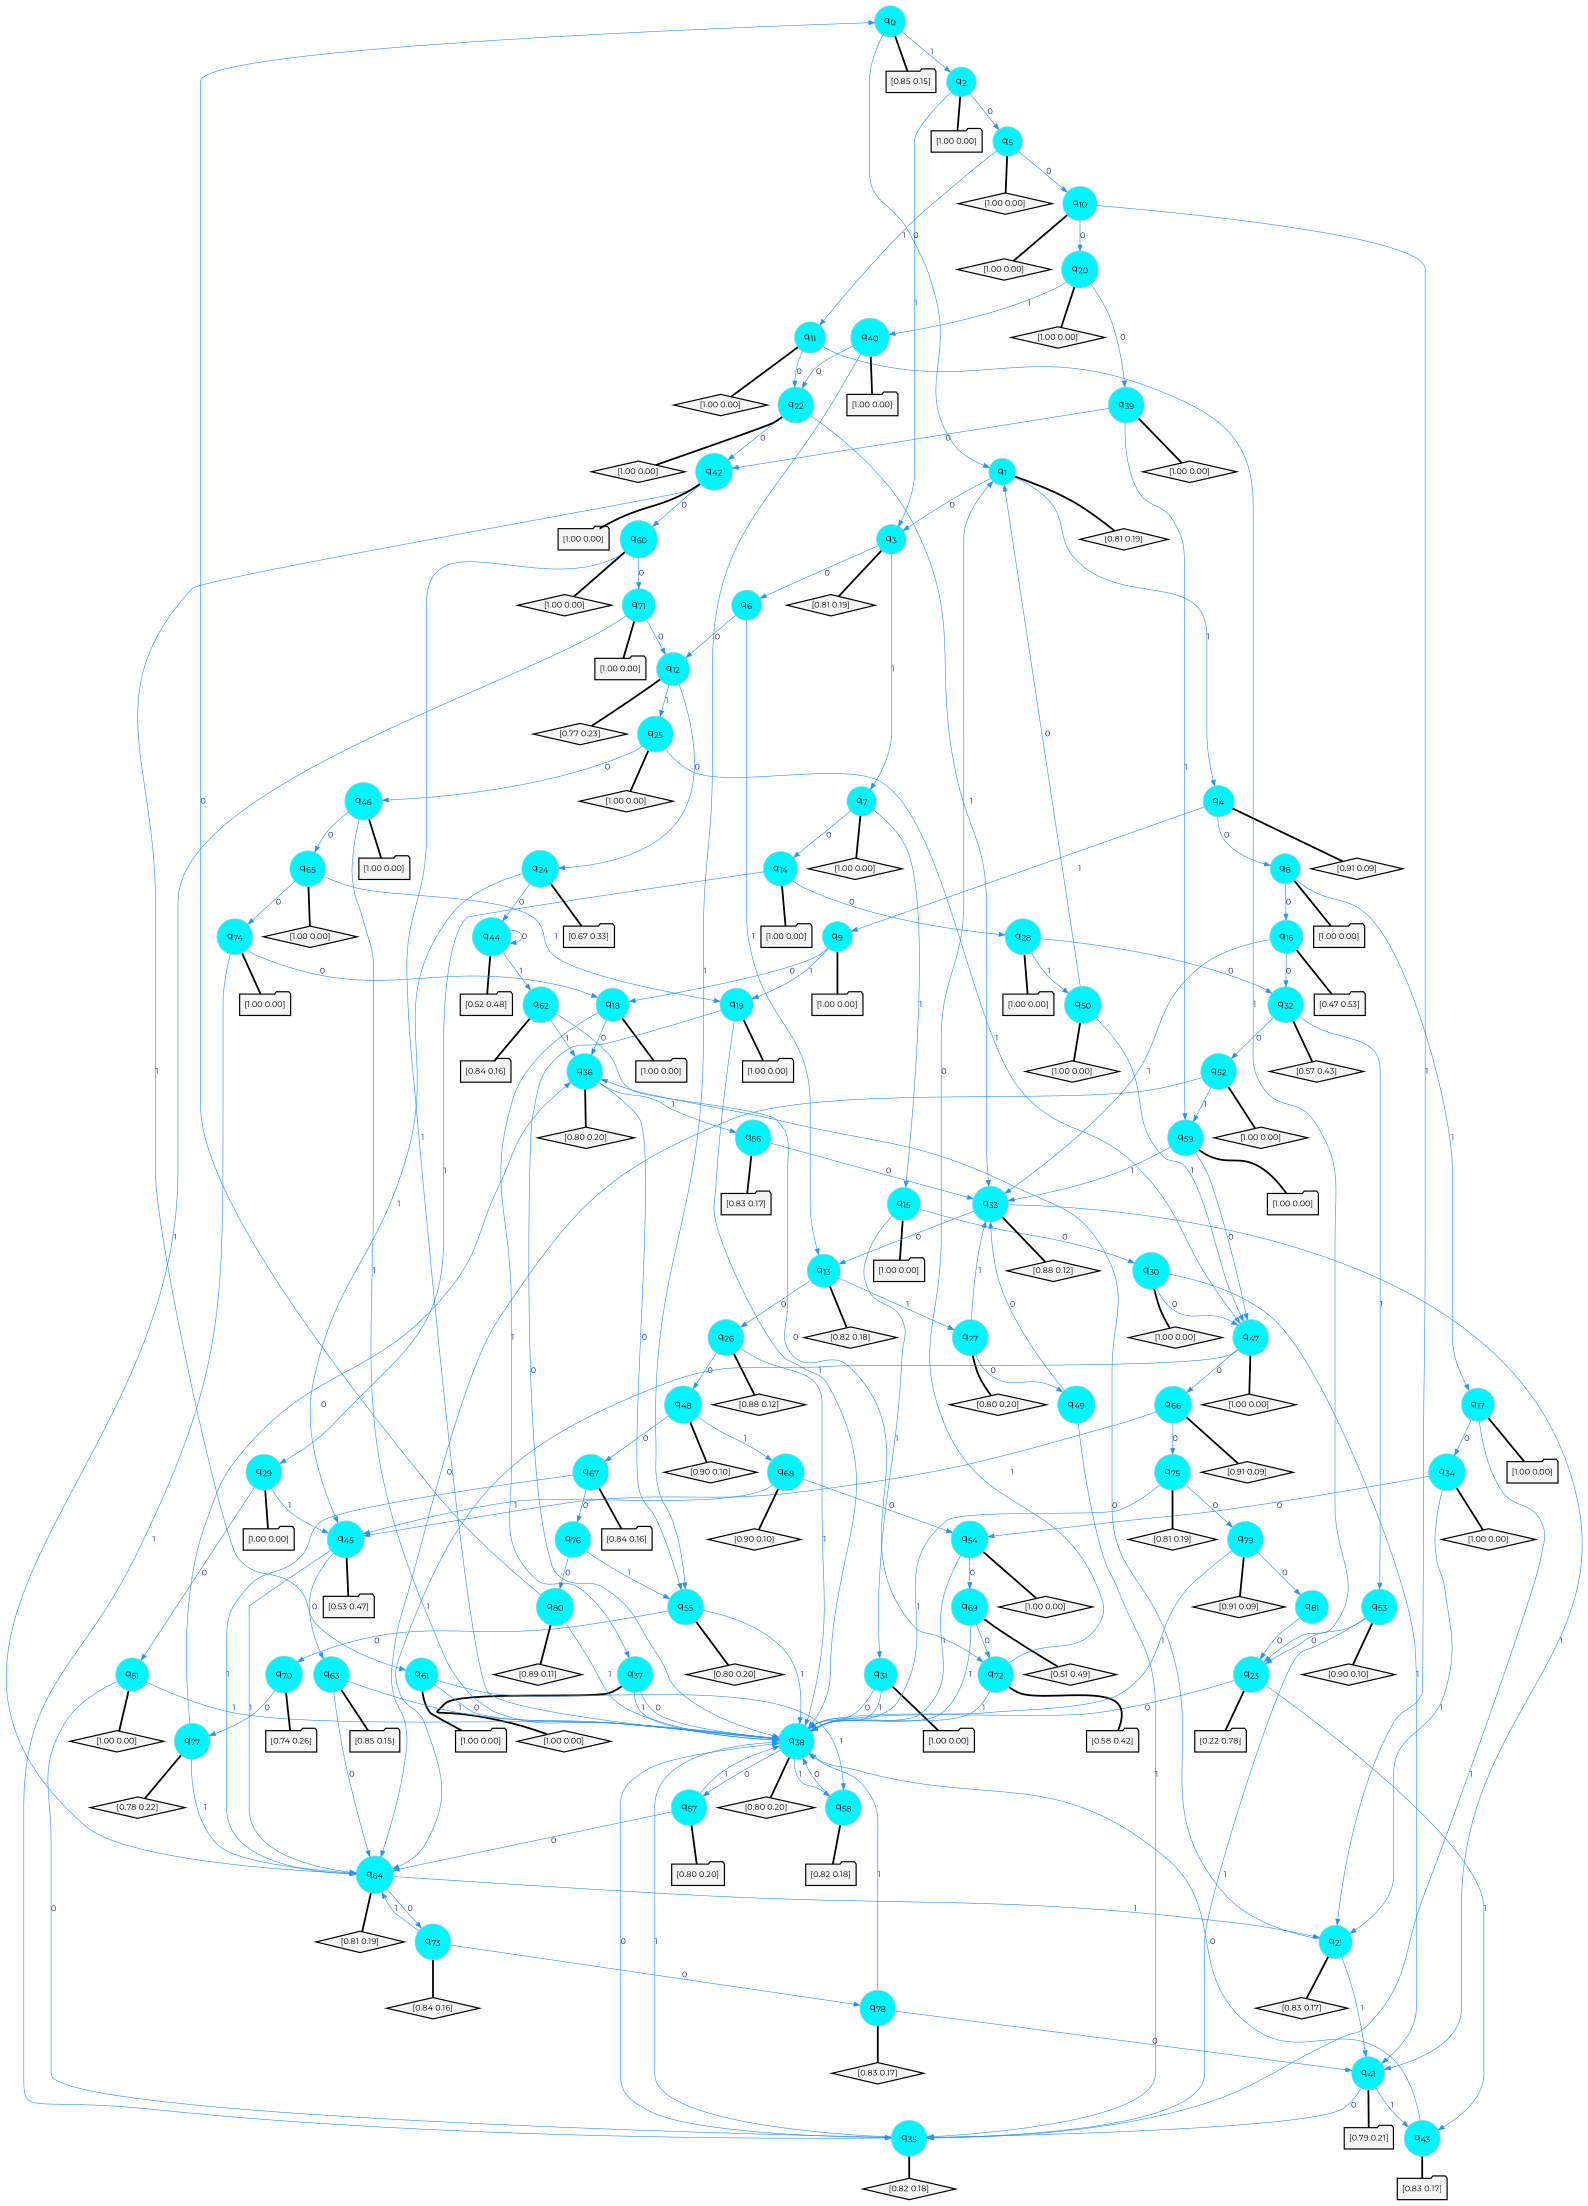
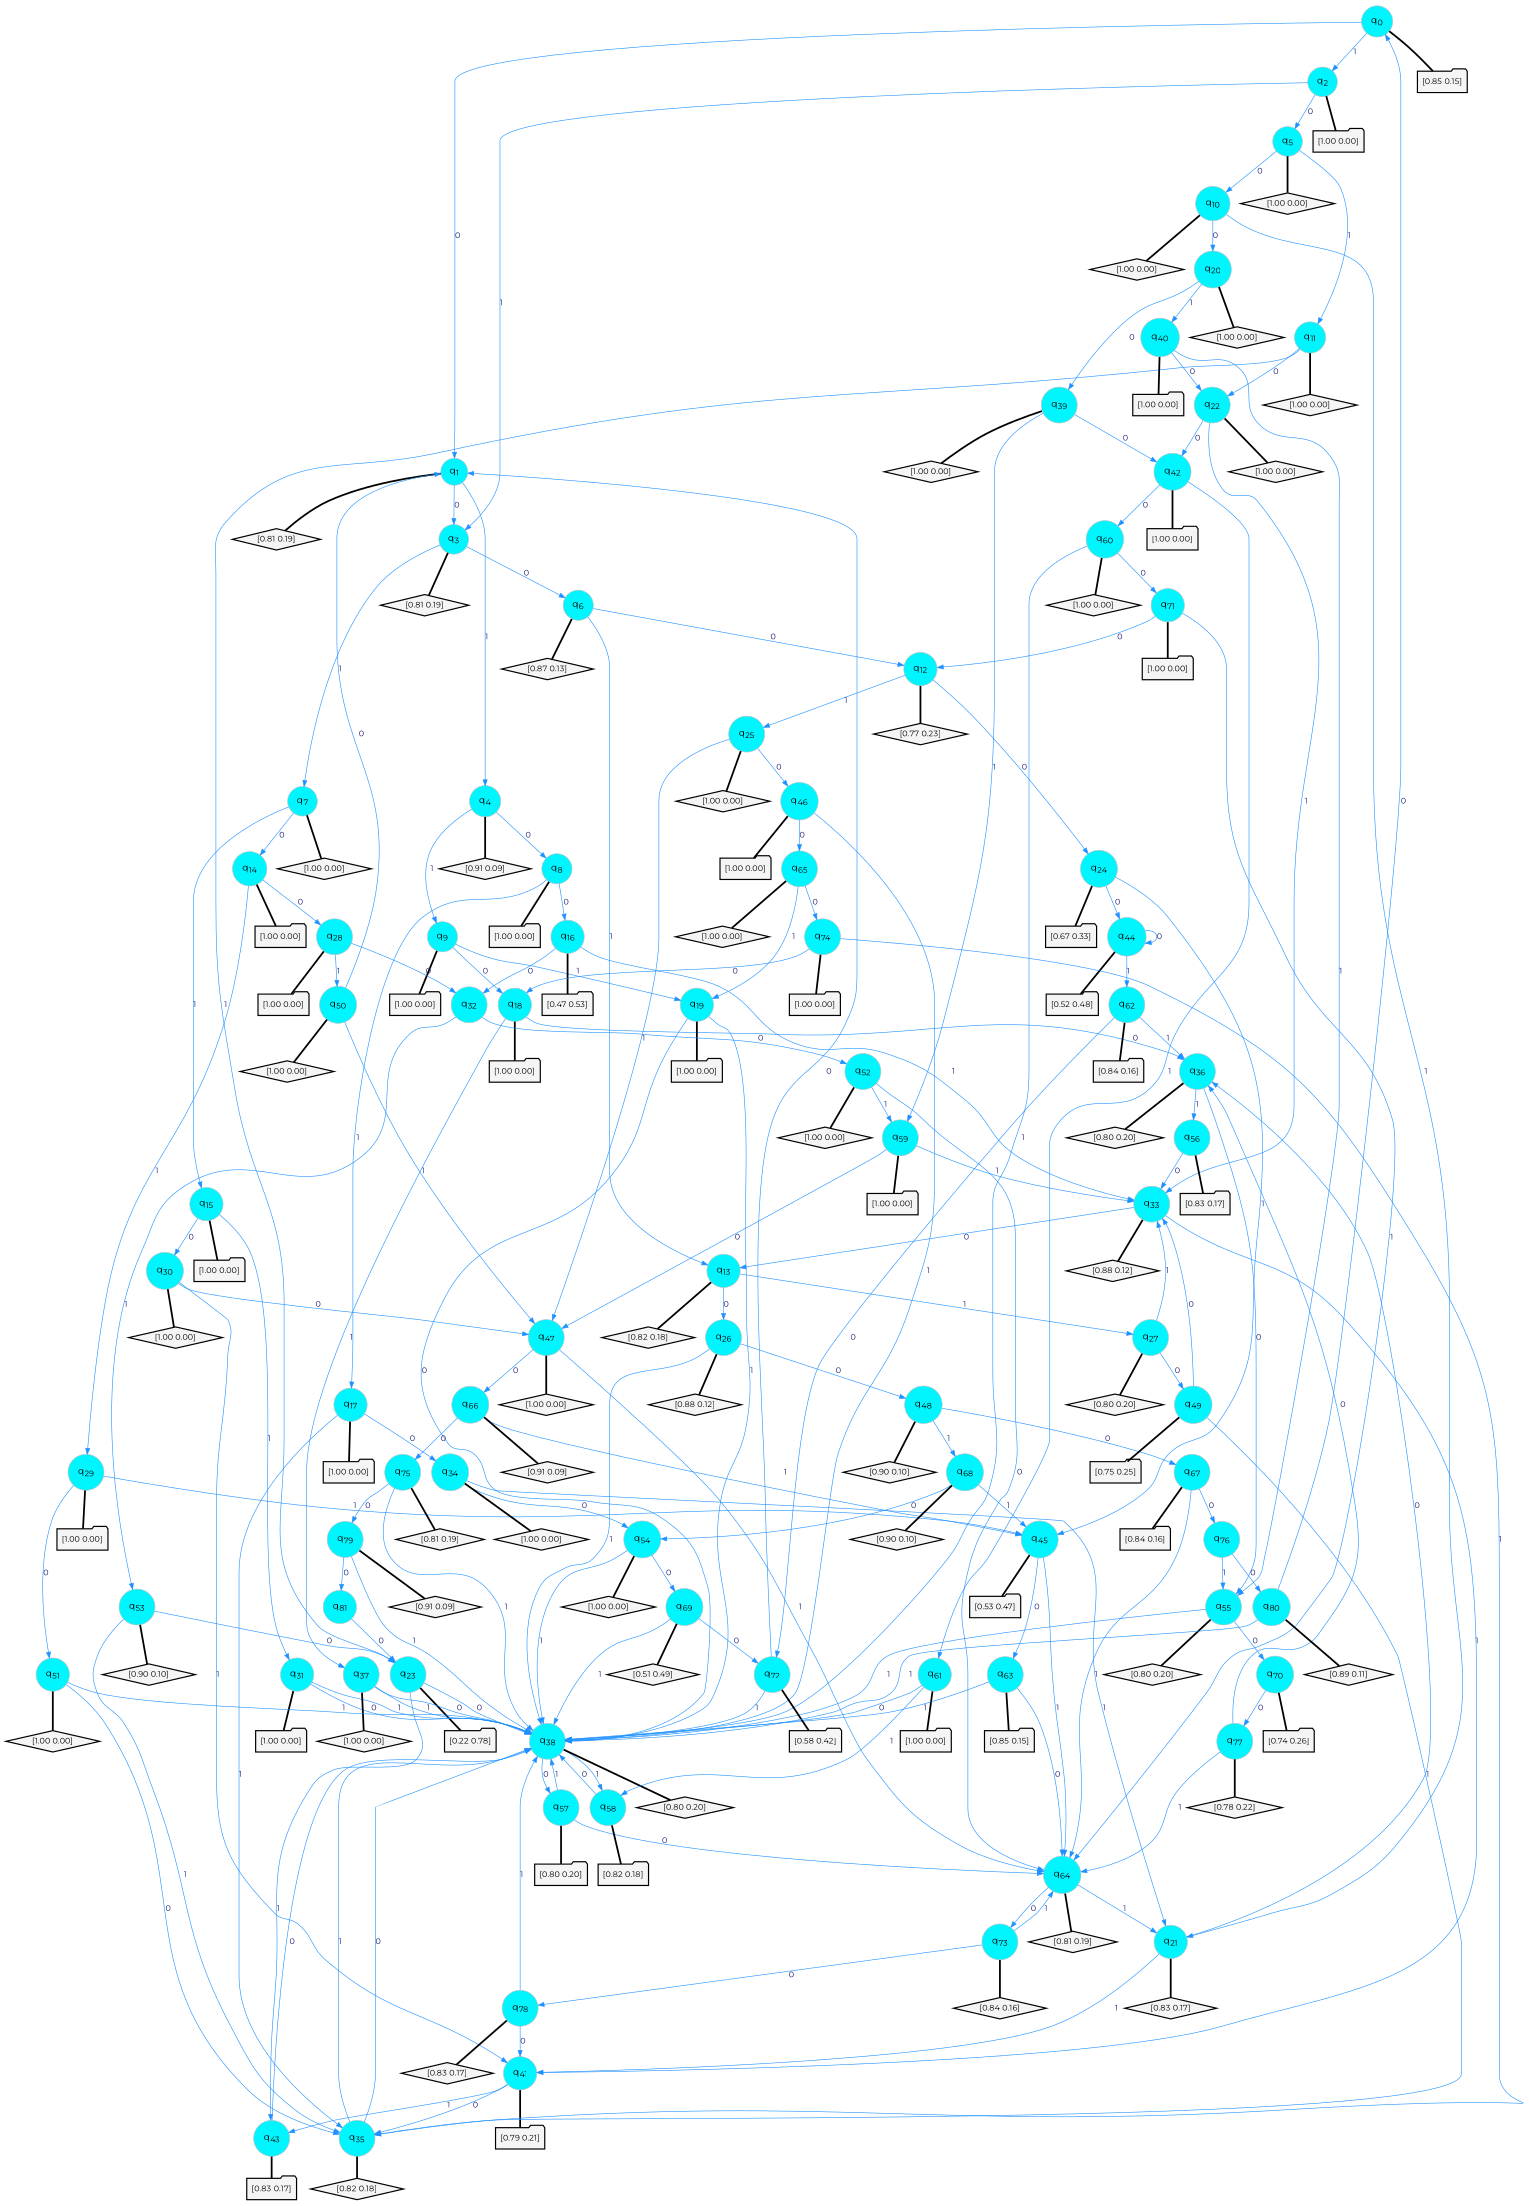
none -> (547, 669)
(1317, 1071) -> none
none -> (1116, 1472)
